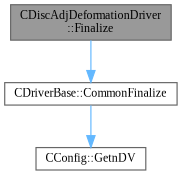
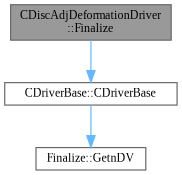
(91, 94) -> (91, 94)
(91, 159) -> (91, 159)
